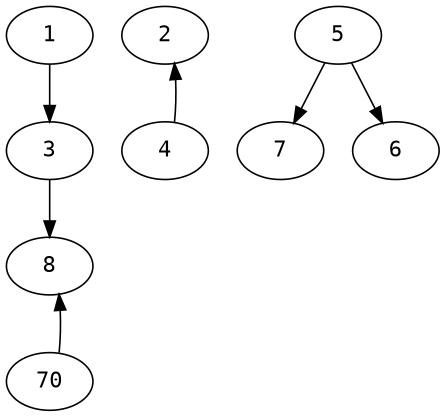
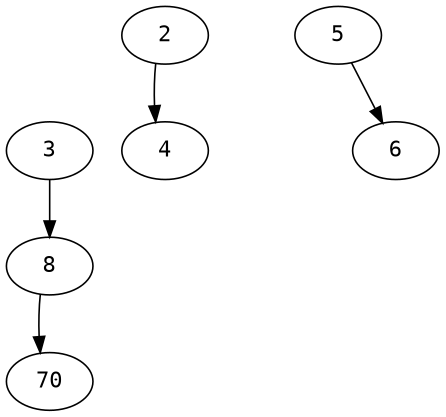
(50, 35) -> none
(176, 101) -> (154, 85)
(280, 151) -> none
(60, 332) -> (39, 315)
